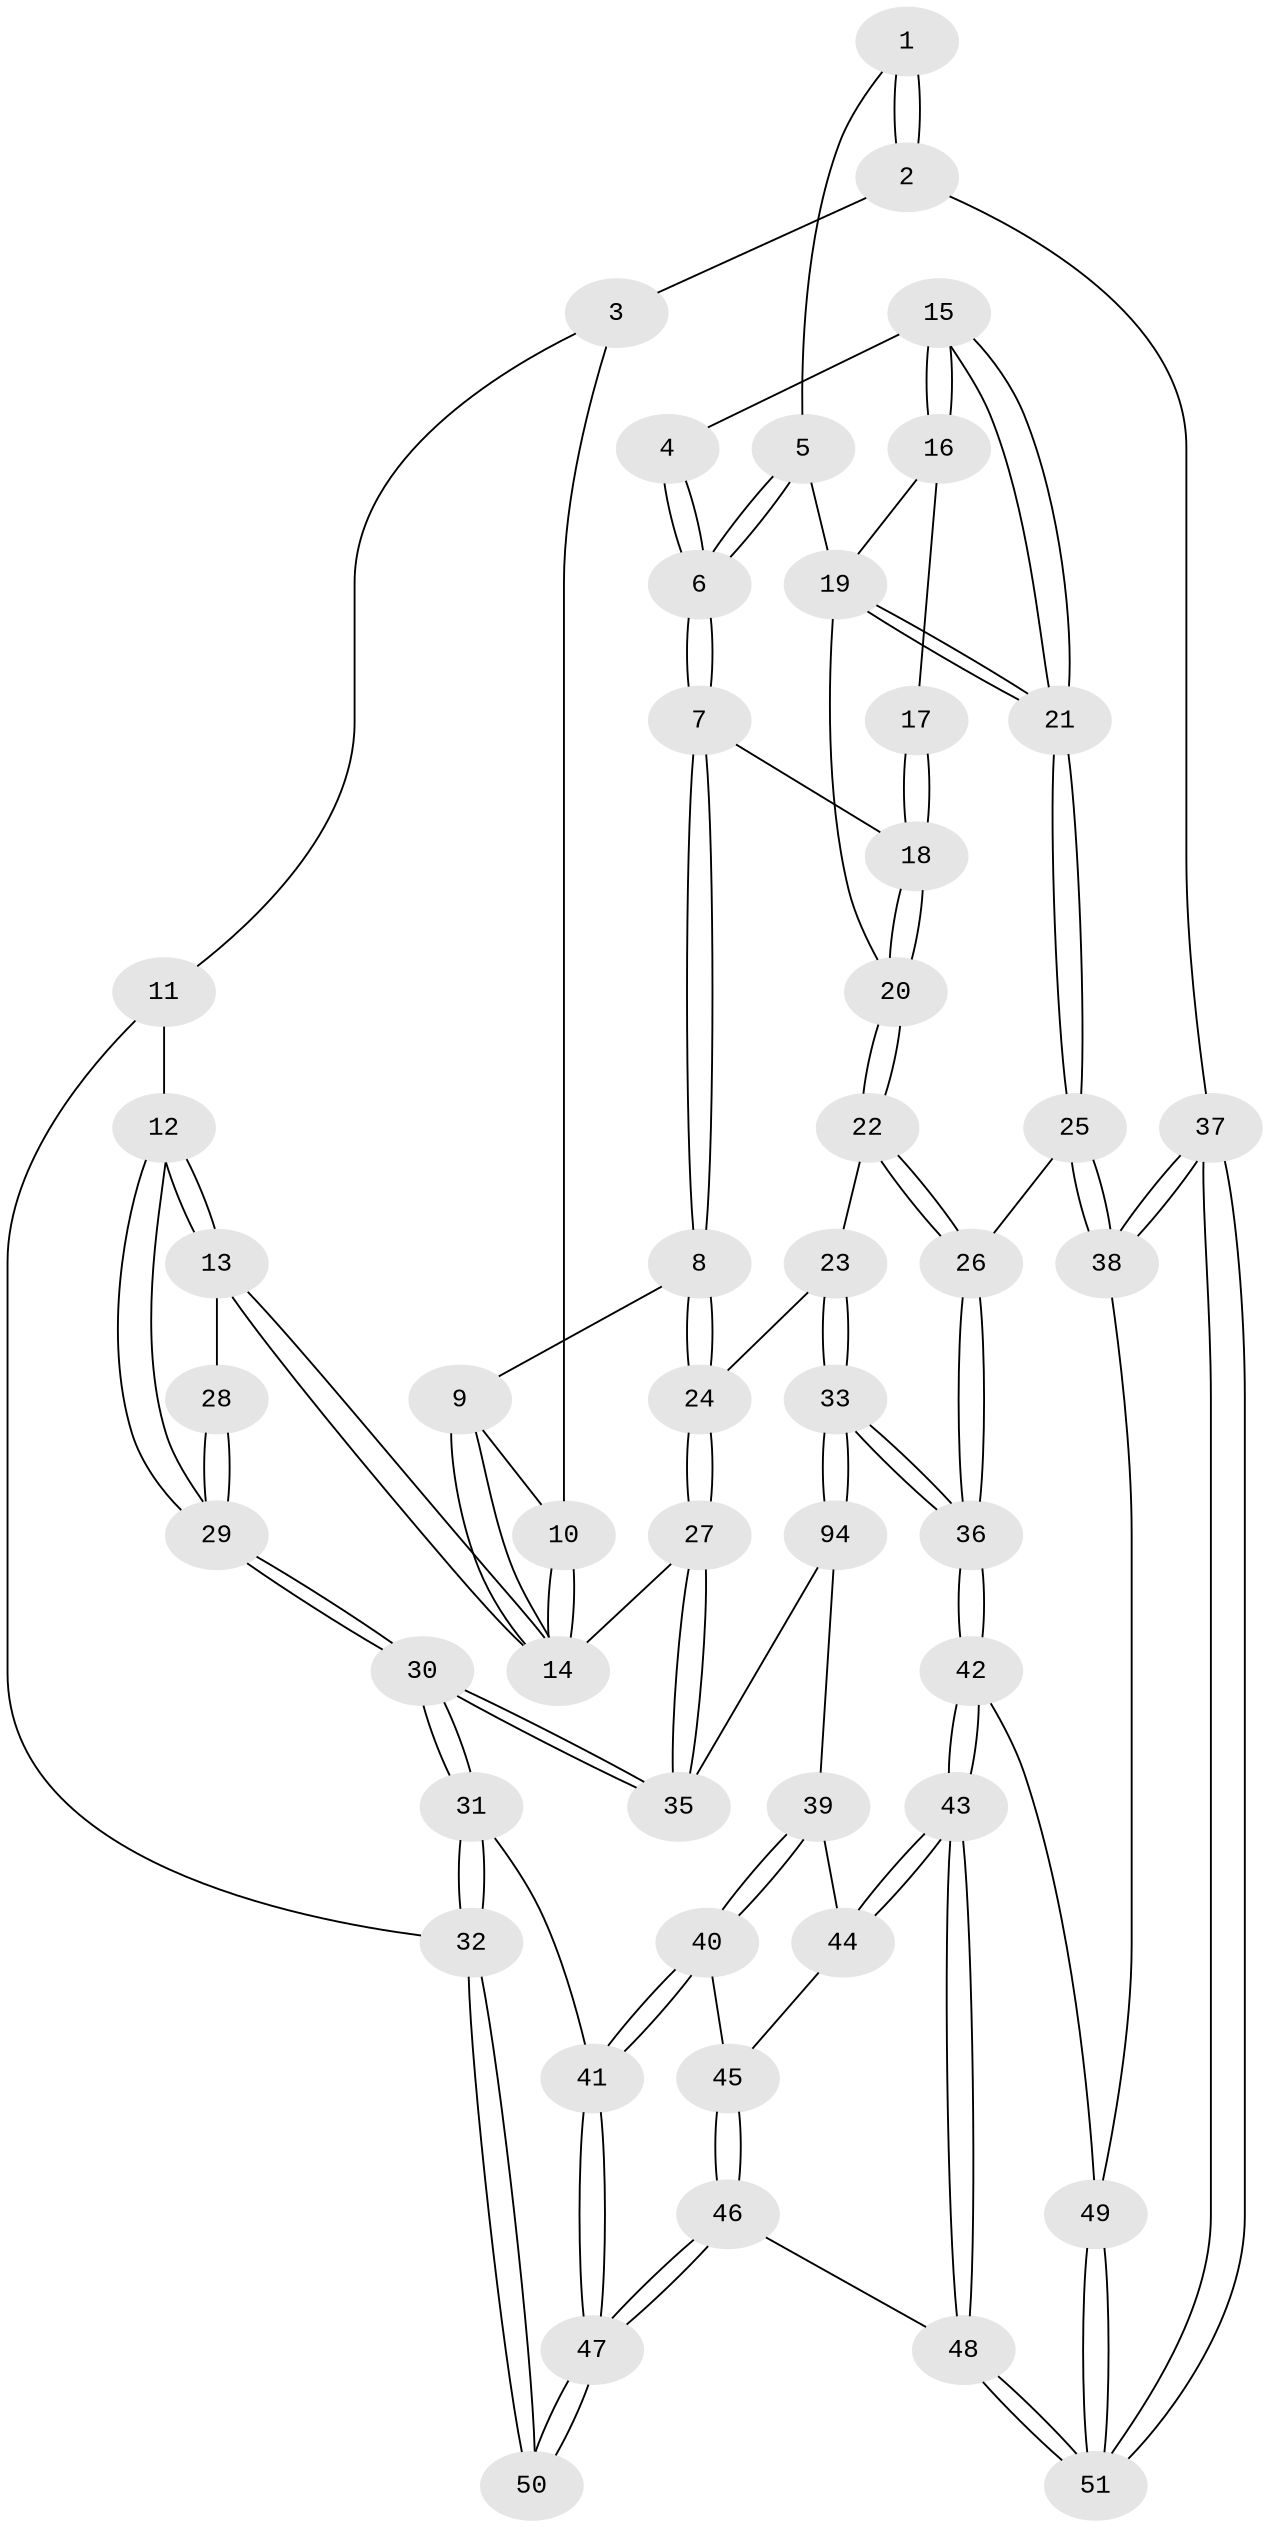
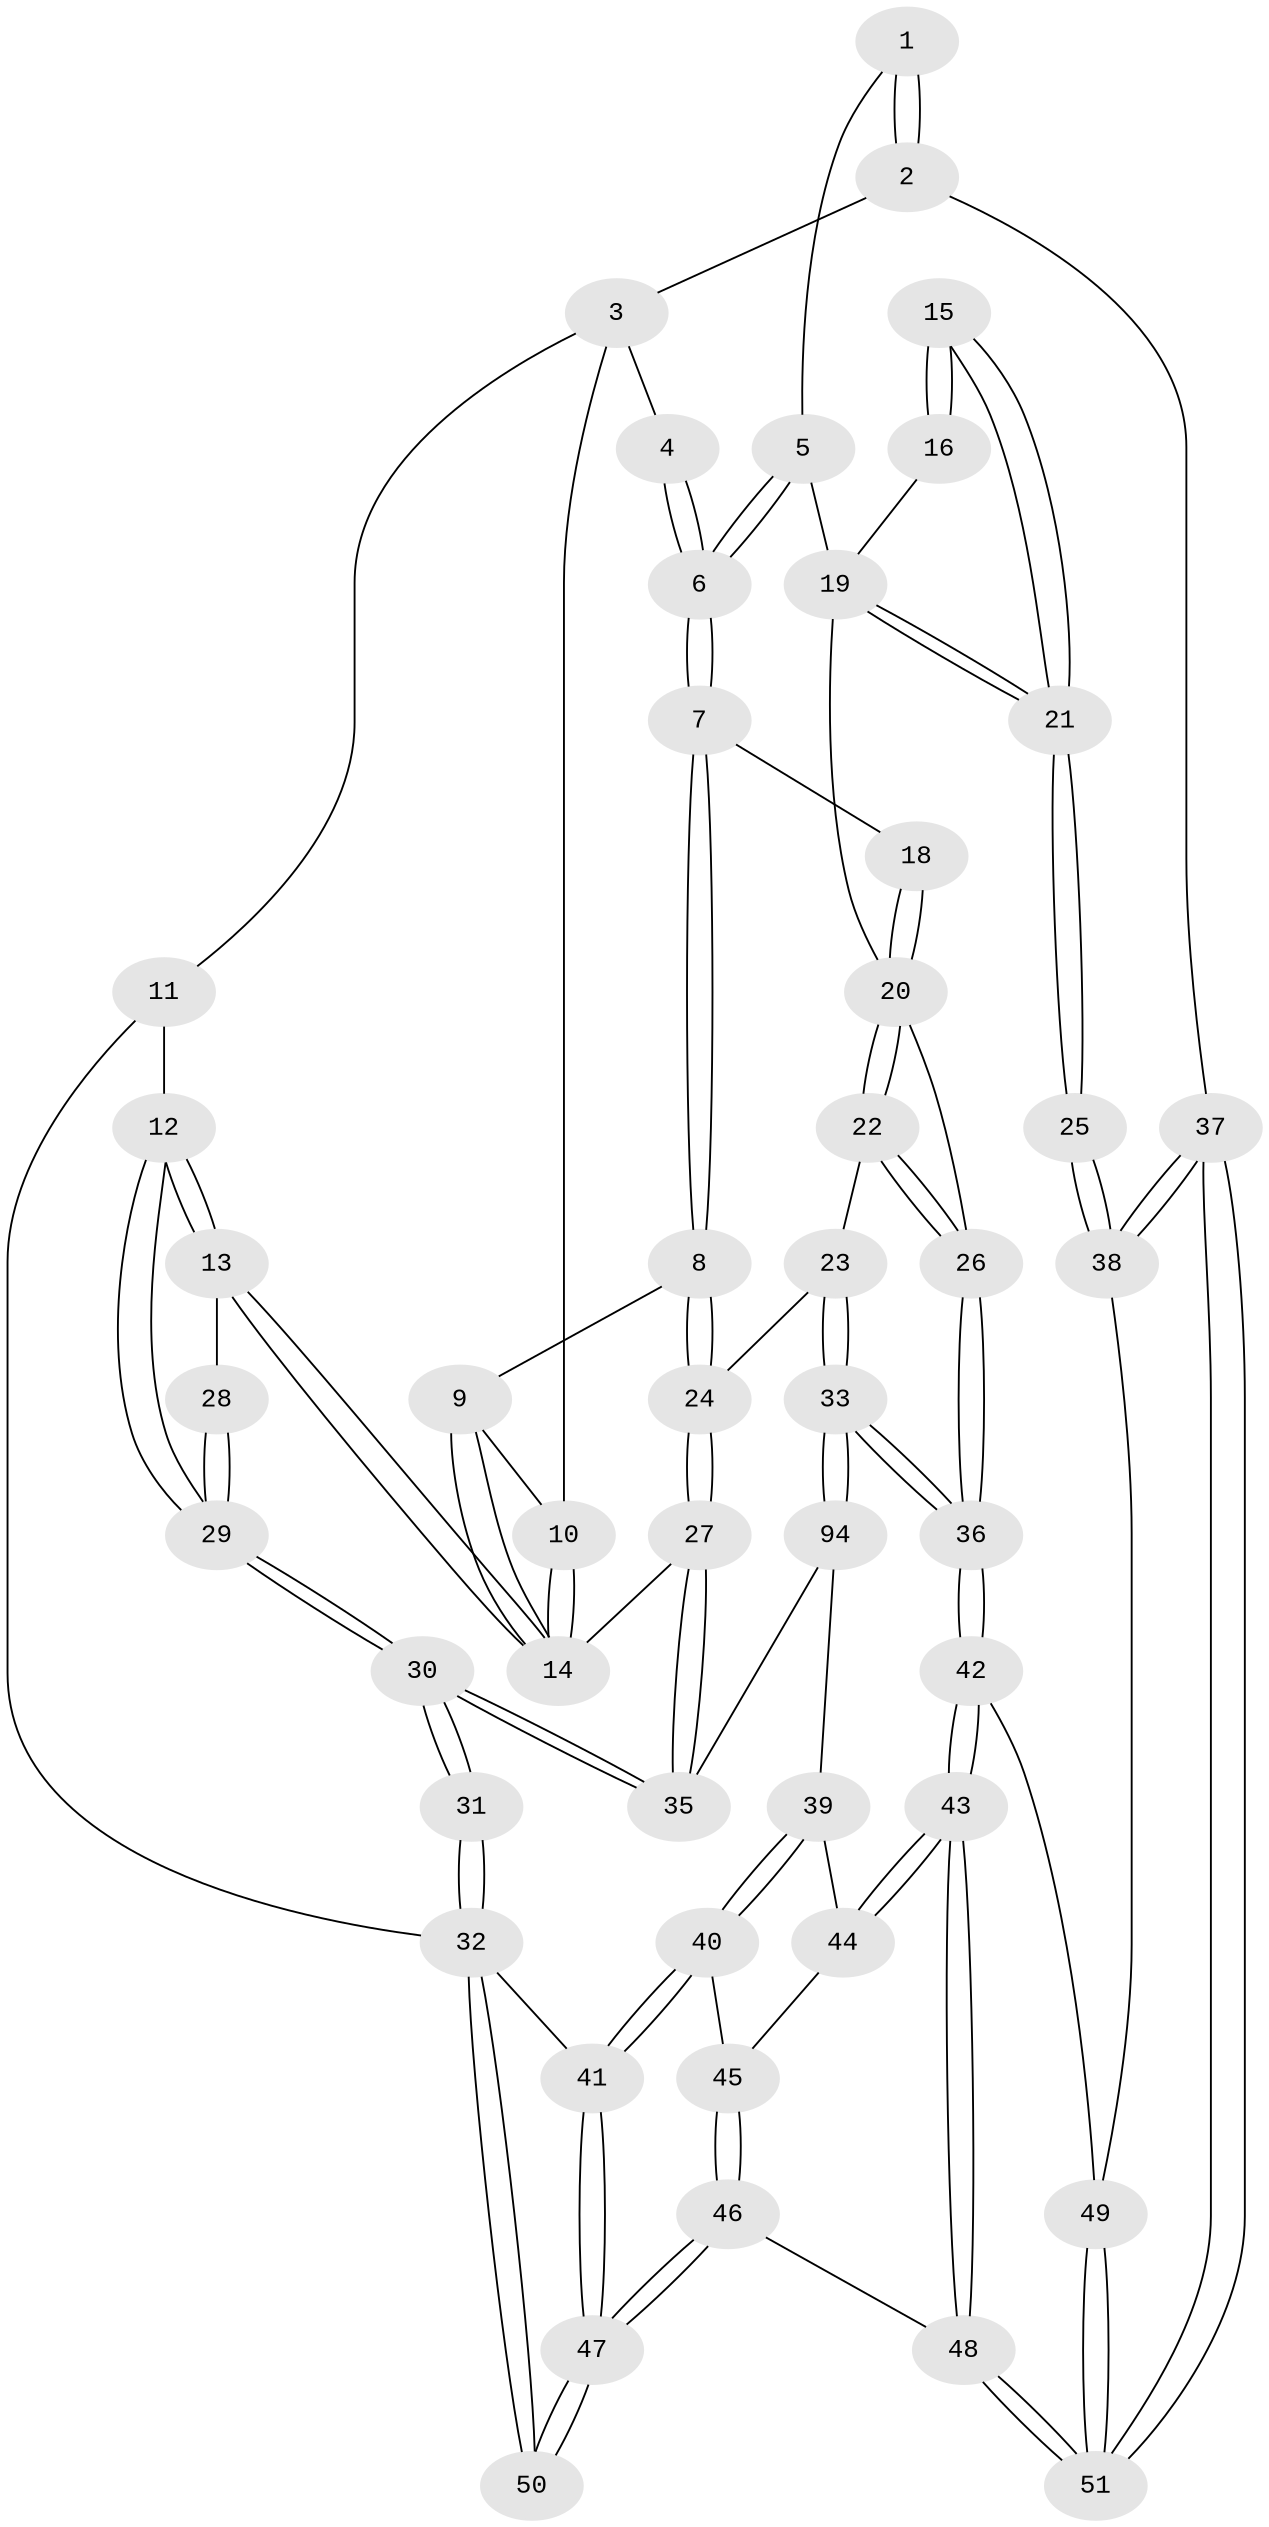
(818, 374) -> (642, 381)
(917, 720) -> none
(1023, 1196) -> (944, 1126)
(551, 1936) -> (532, 2011)
